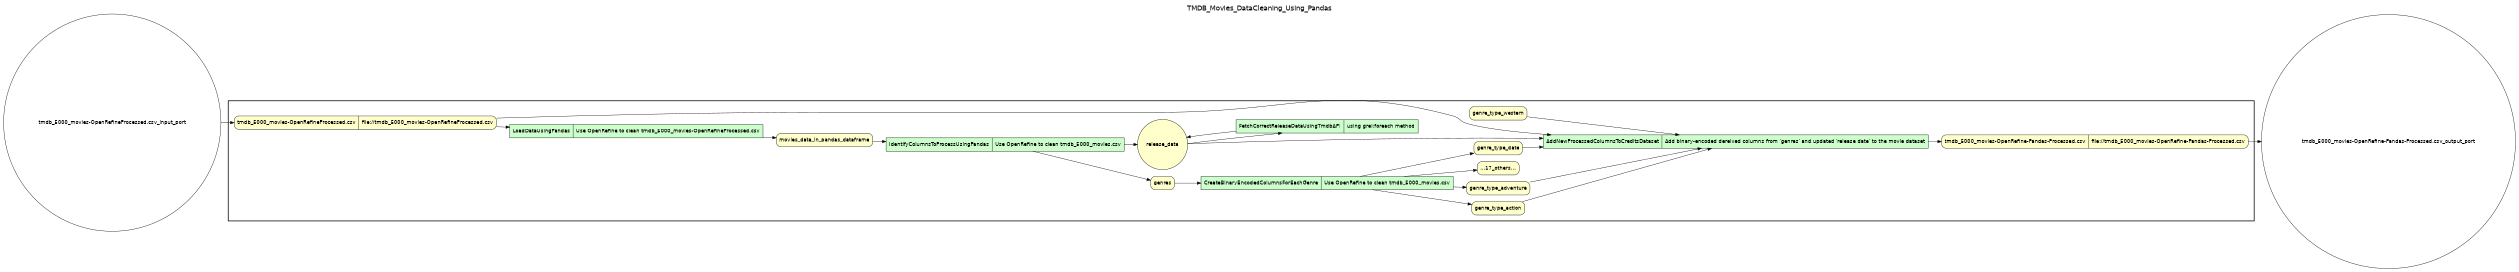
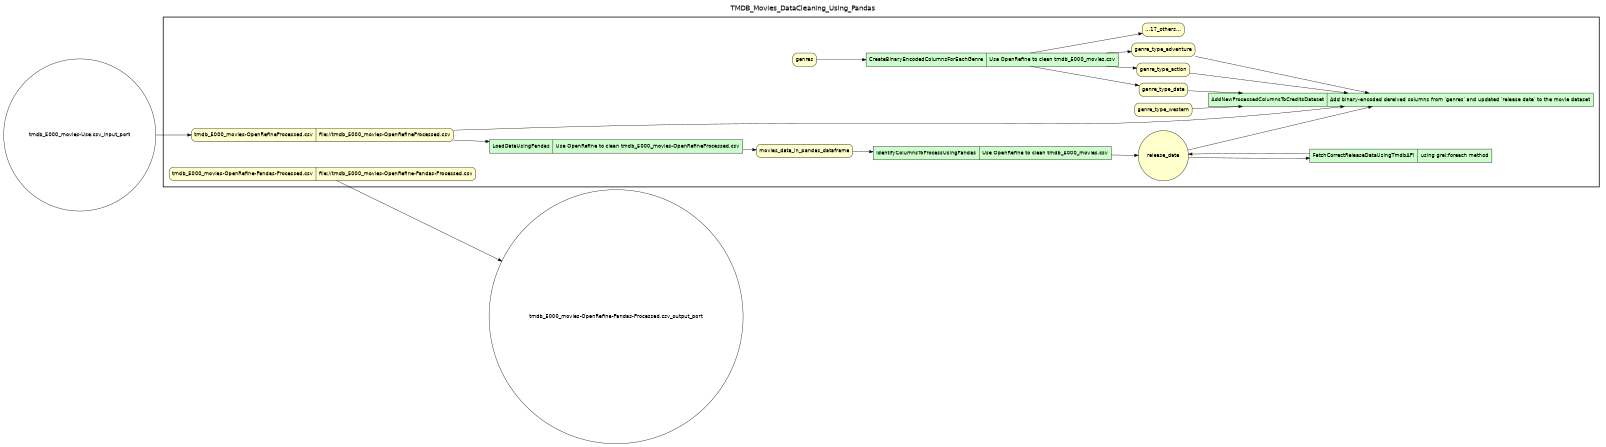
(112, 123) -> (80, 135)
(1933, 142) -> none
(1090, 165) -> none
